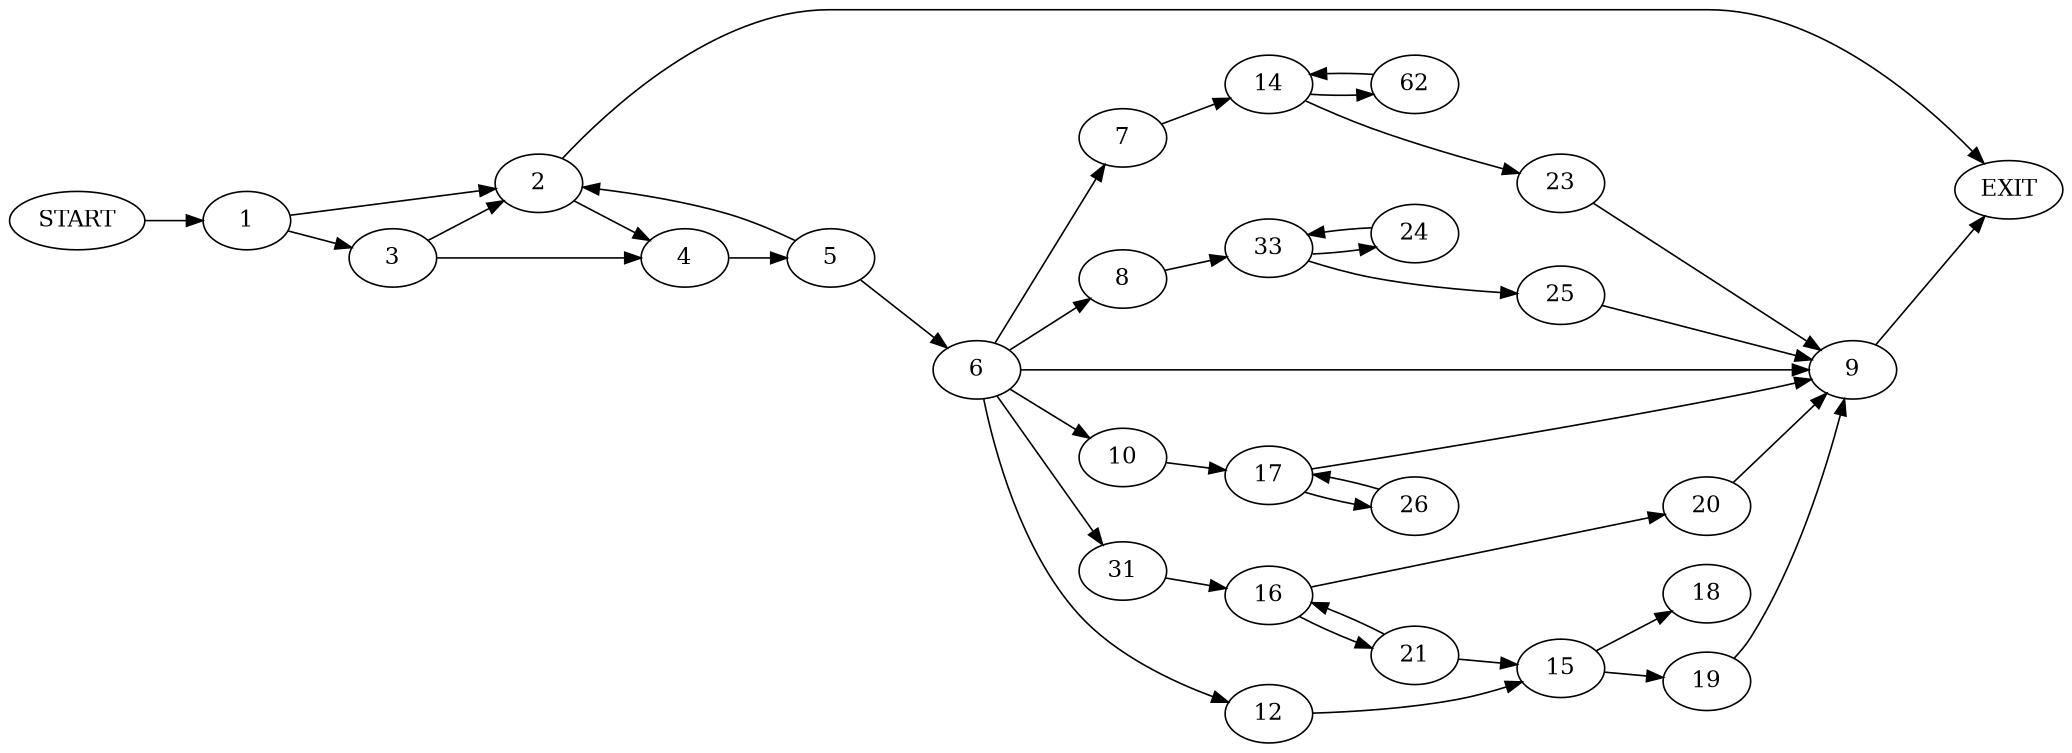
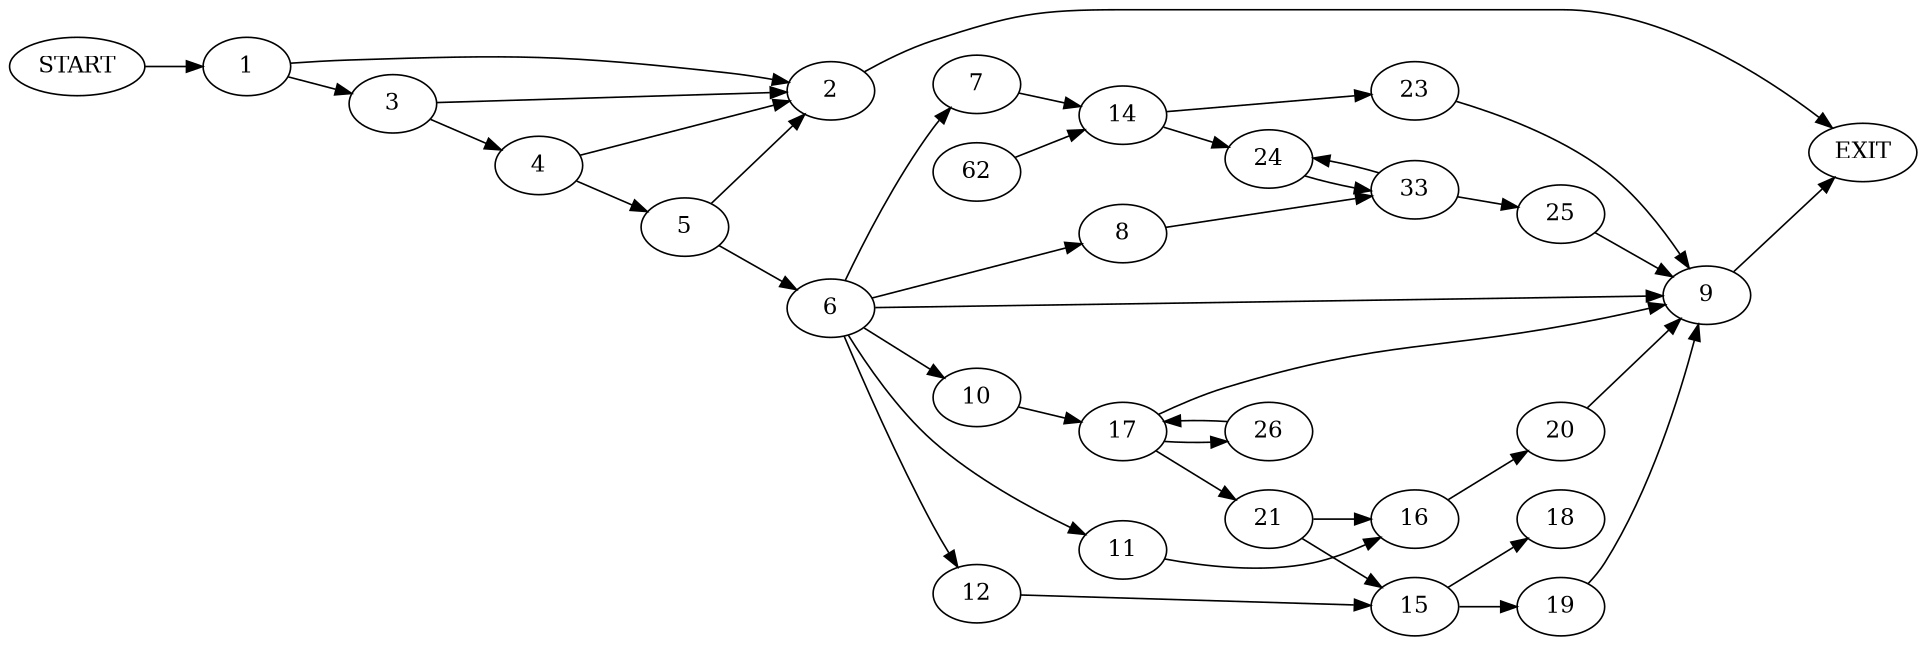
(1334, 95) -> (1188, 135)
(605, 217) -> (677, 130)
(1123, 571) -> (1123, 550)
(1328, 630) -> (1189, 471)
